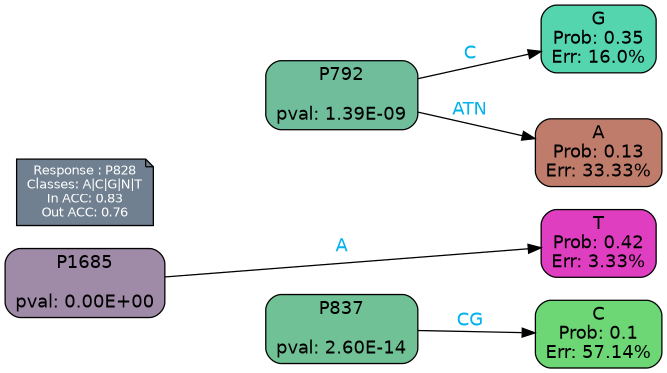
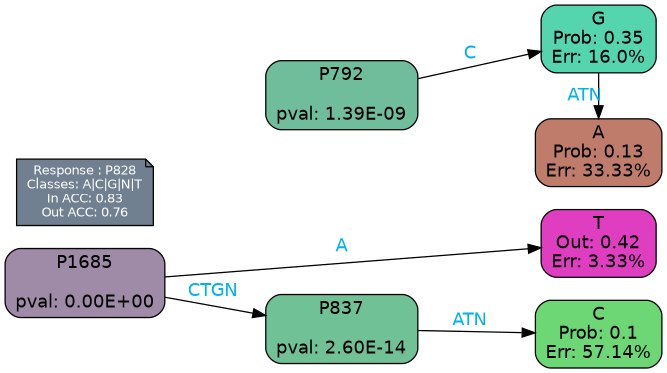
(470, 124) -> (599, 89)
(599, 243) -> (599, 243)
none -> (209, 305)
(470, 321) -> (470, 321)
